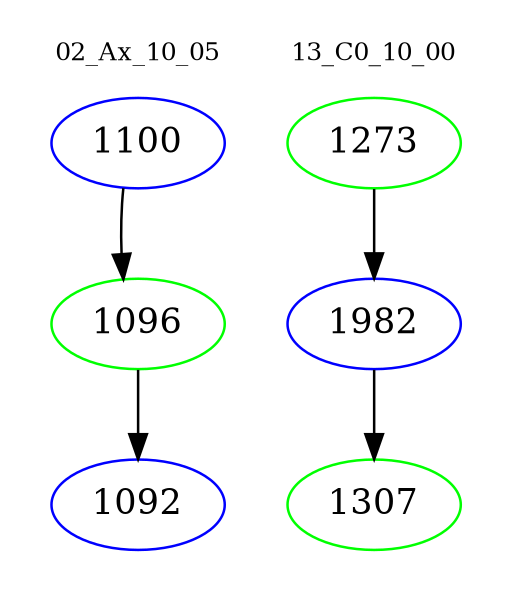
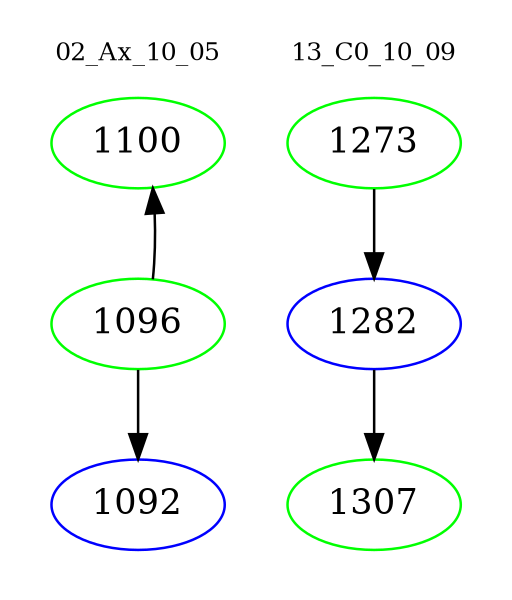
(374, 54) -> (374, 54)
(138, 143) -> (138, 143)
(121, 221) -> (155, 247)
(374, 324) -> (374, 324)
